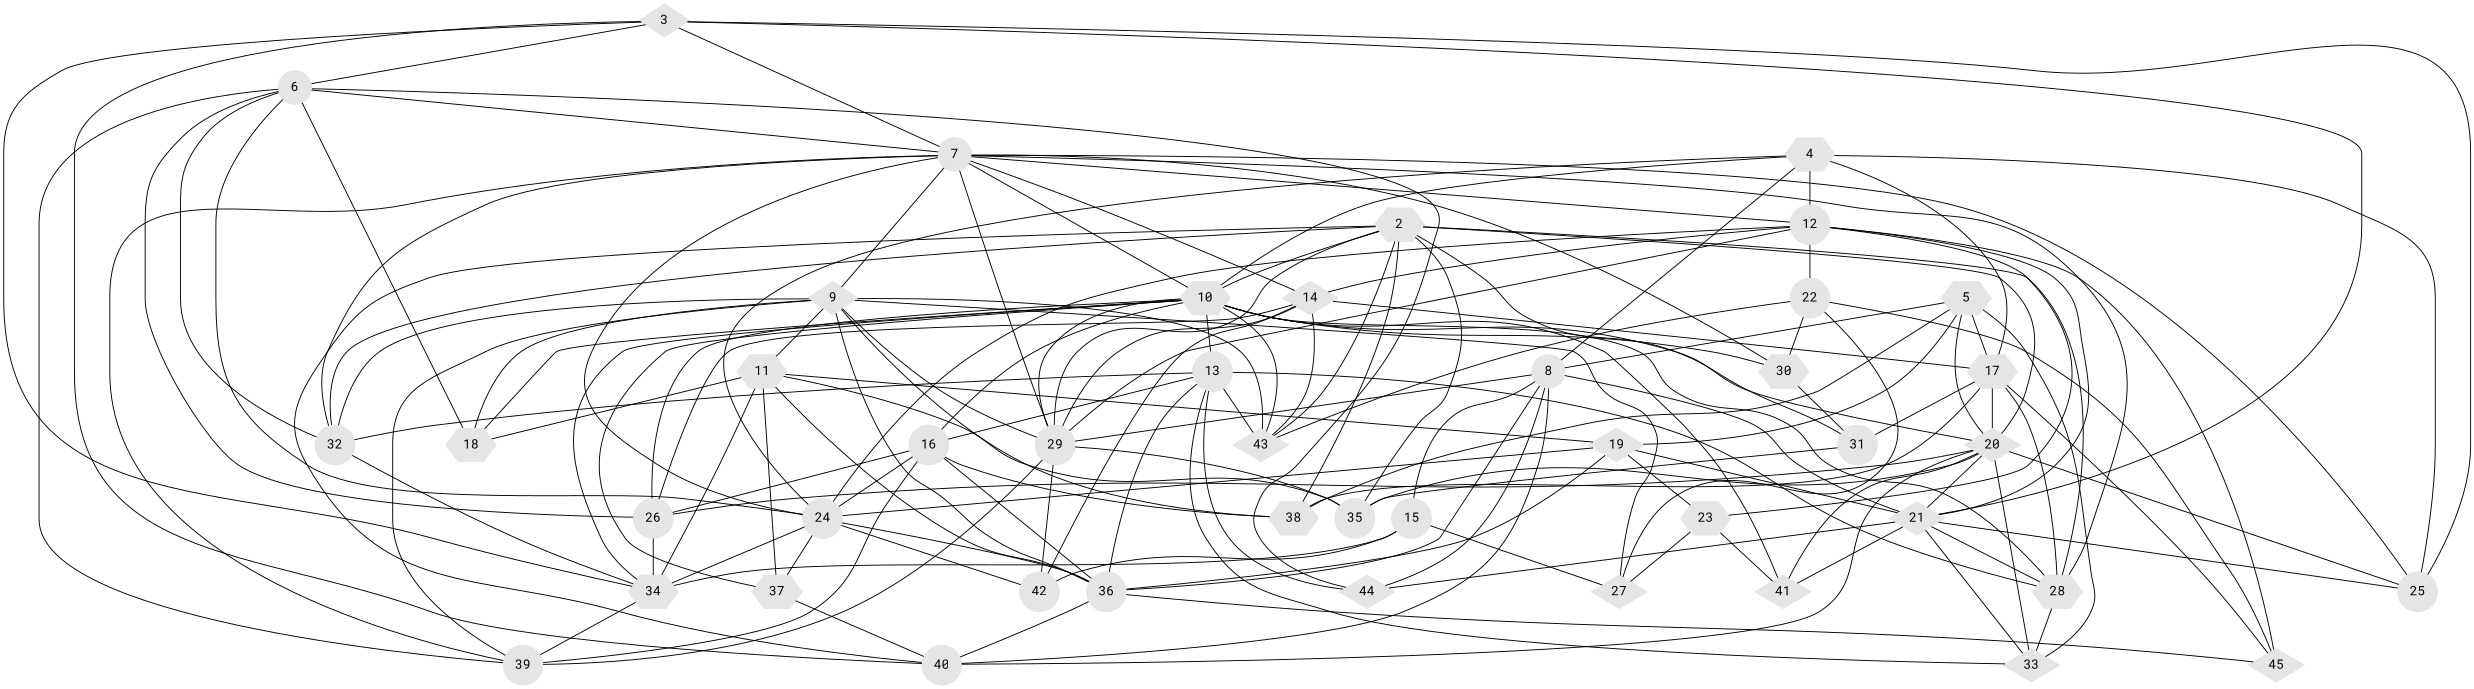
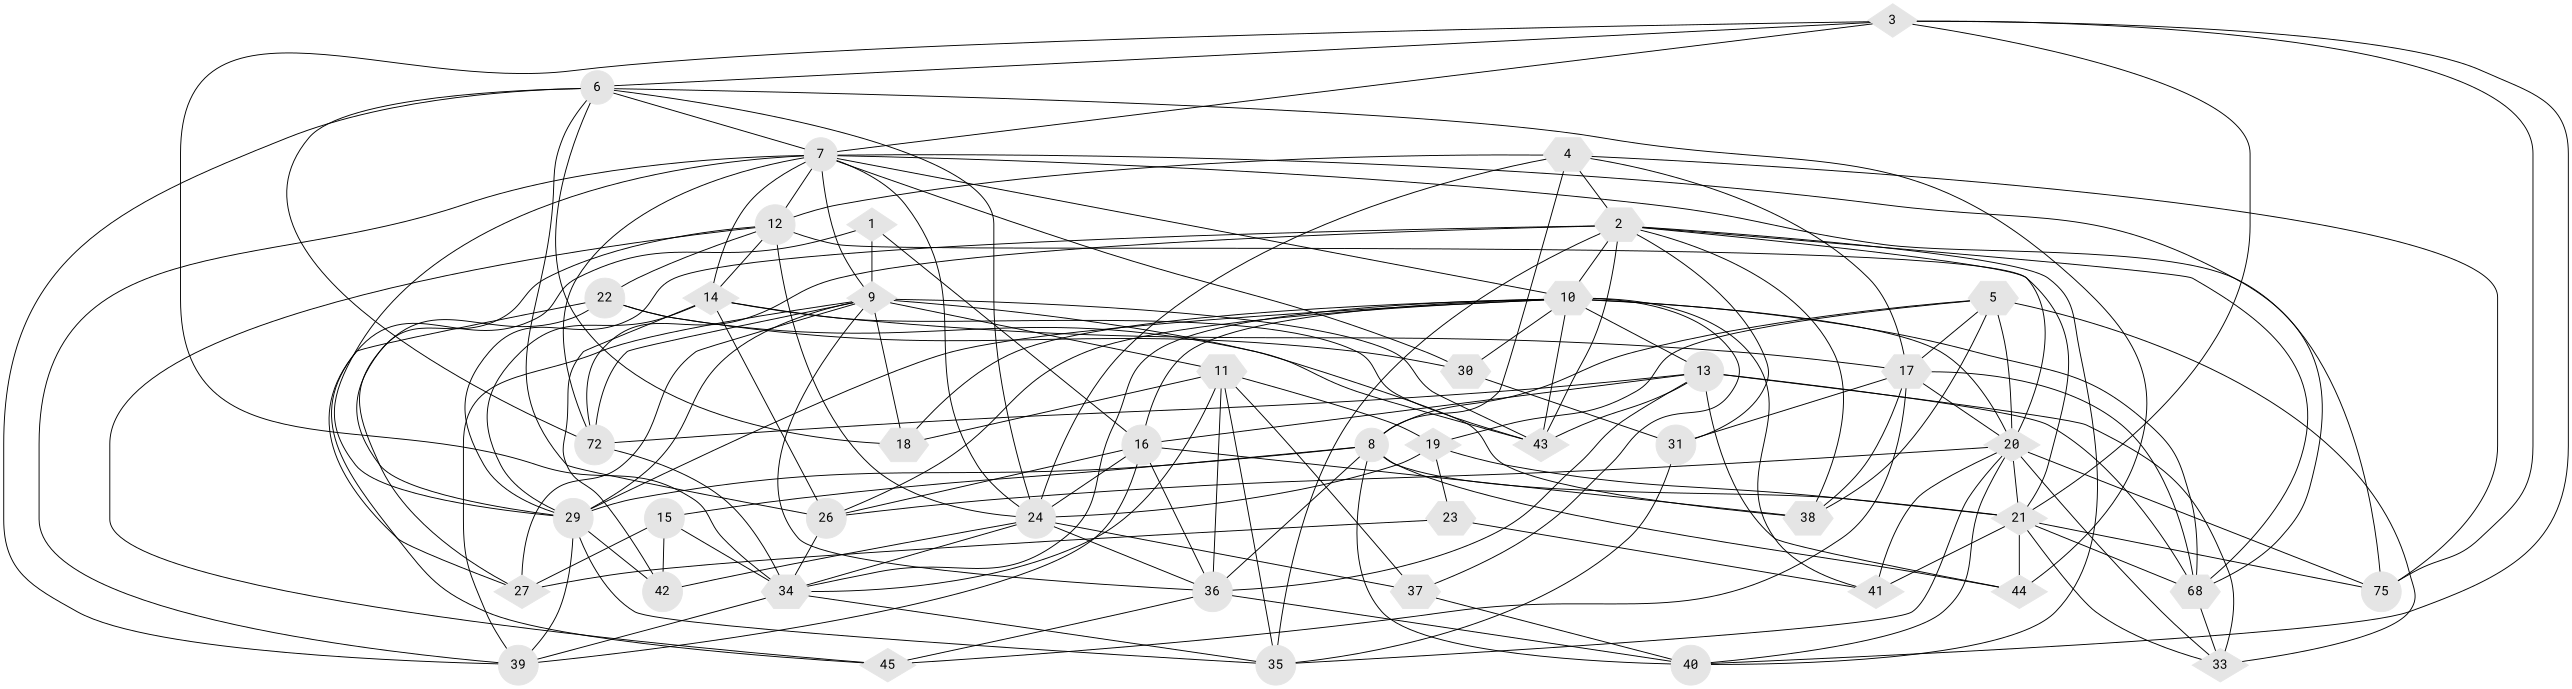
(1492, 182) -> (1594, 189)
none -> (872, 225)
(2067, 403) -> none
(335, 445) -> (595, 445)
(1440, 547) -> none
(2057, 592) -> (2195, 592)
(2418, 592) -> (2381, 592)
none -> (1021, 627)
